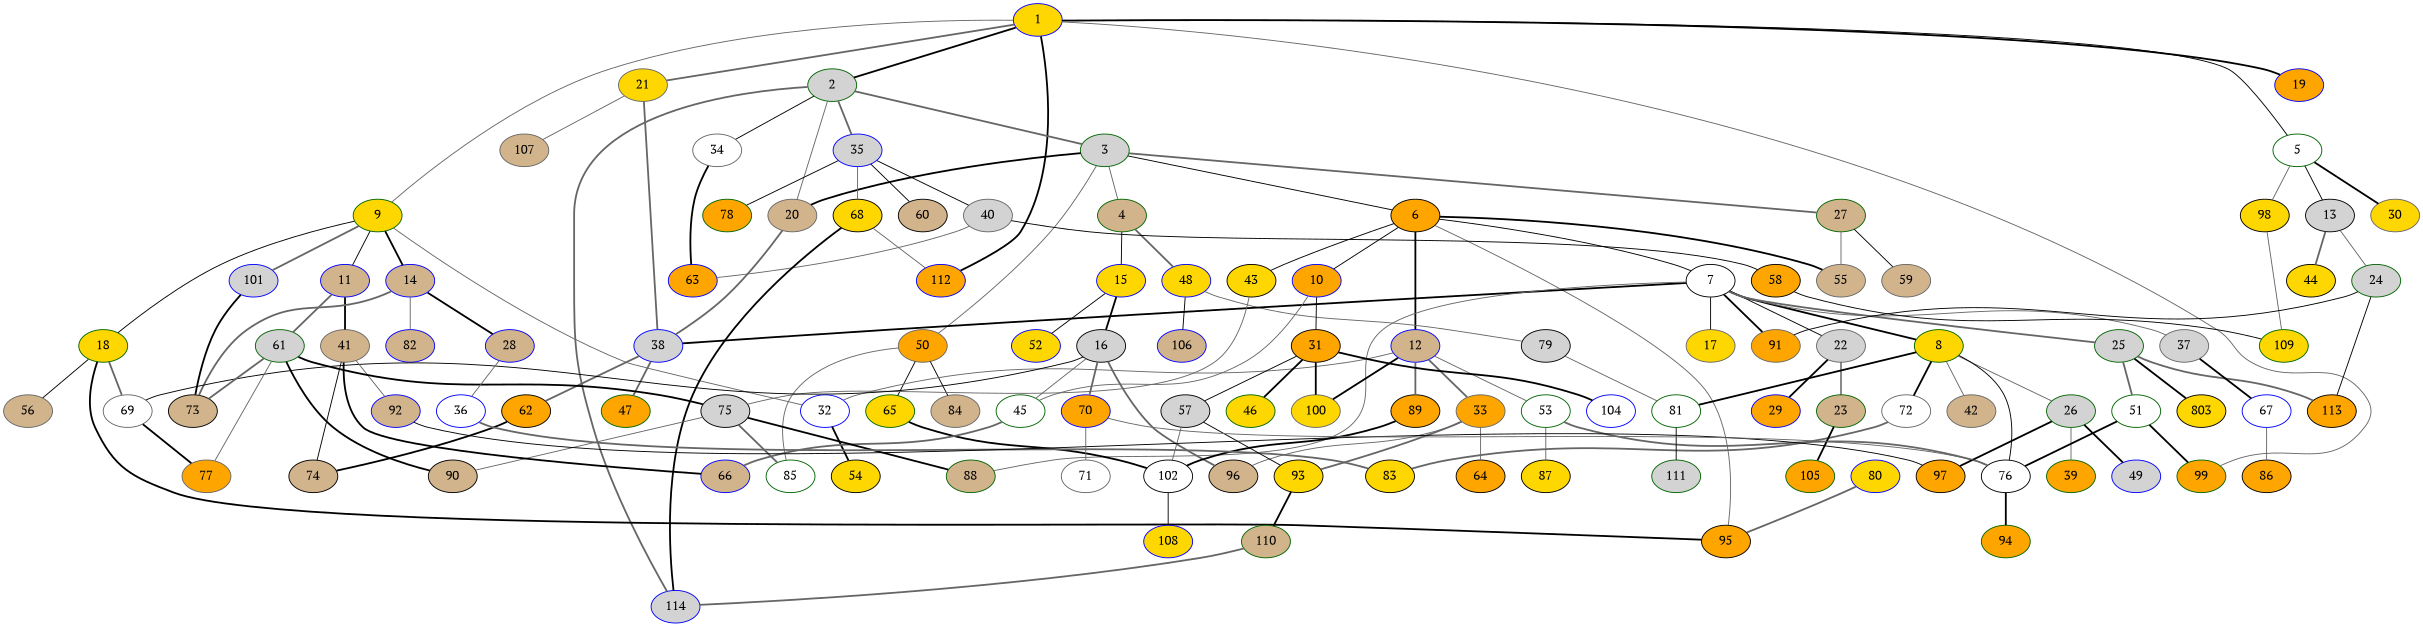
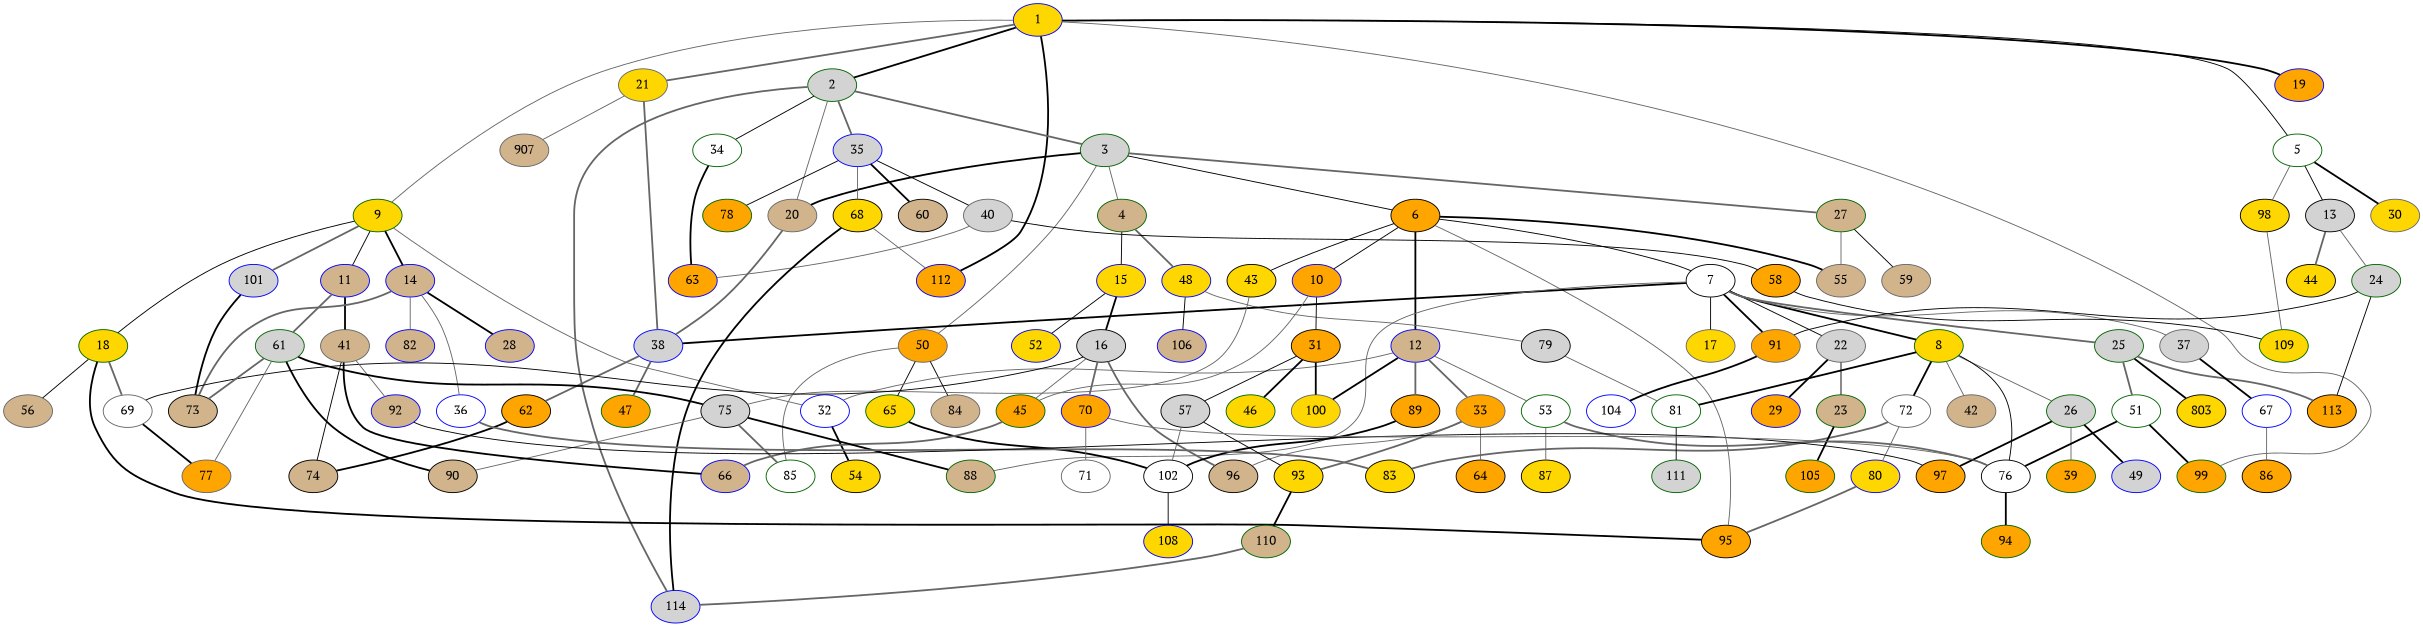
(524, 150) -> (524, 150)
(717, 150) -> (717, 150)
(895, 188) -> (895, 188)
(1453, 372) -> (1687, 380)
(485, 379) -> (448, 342)
(1021, 411) -> (1021, 411)
none -> (1893, 439)
